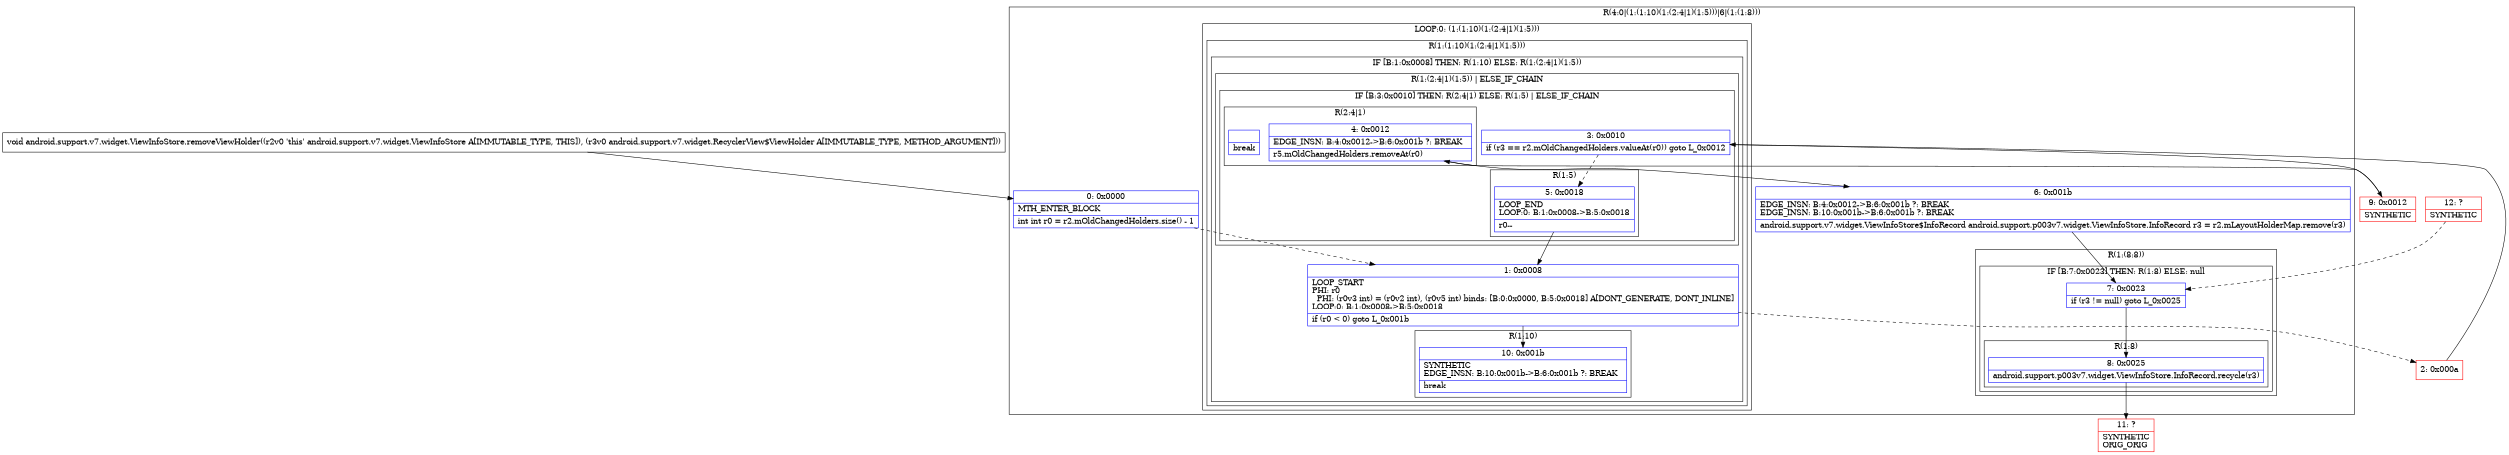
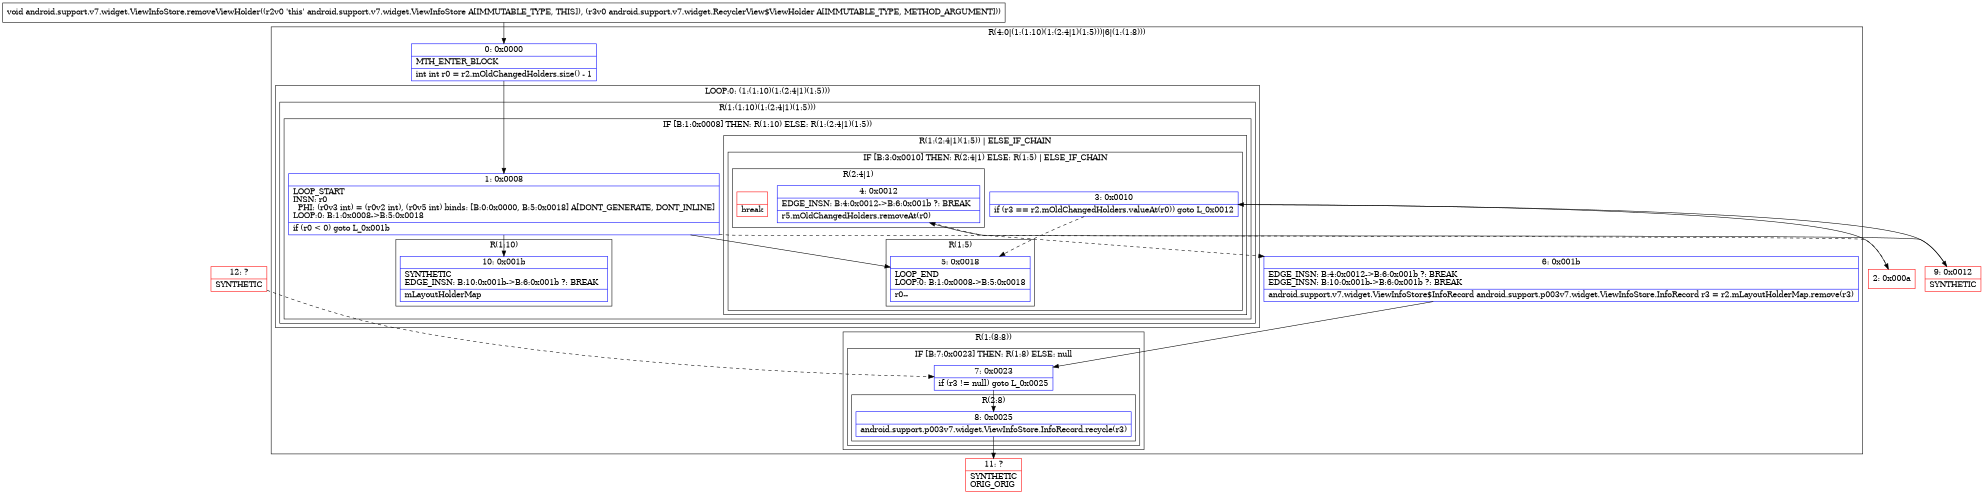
(1244, 142) -> (752, 204)
(1645, 170) -> (1095, 244)
(1295, 248) -> (504, 125)
(1545, 249) -> (788, 251)
(1327, 291) -> (311, 200)
(2126, 347) -> (994, 401)
(1435, 386) -> (443, 295)
